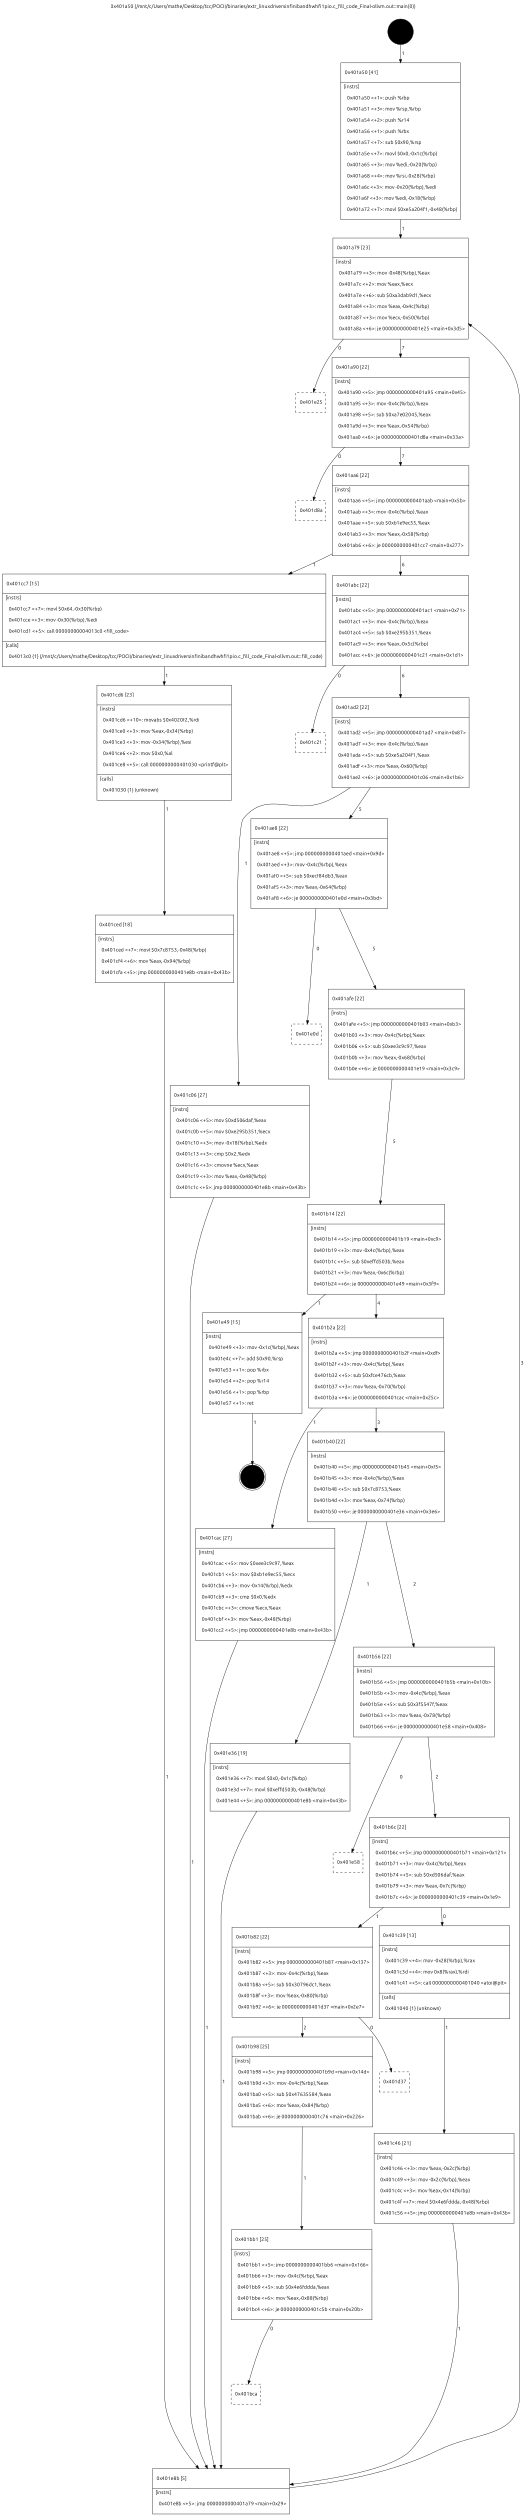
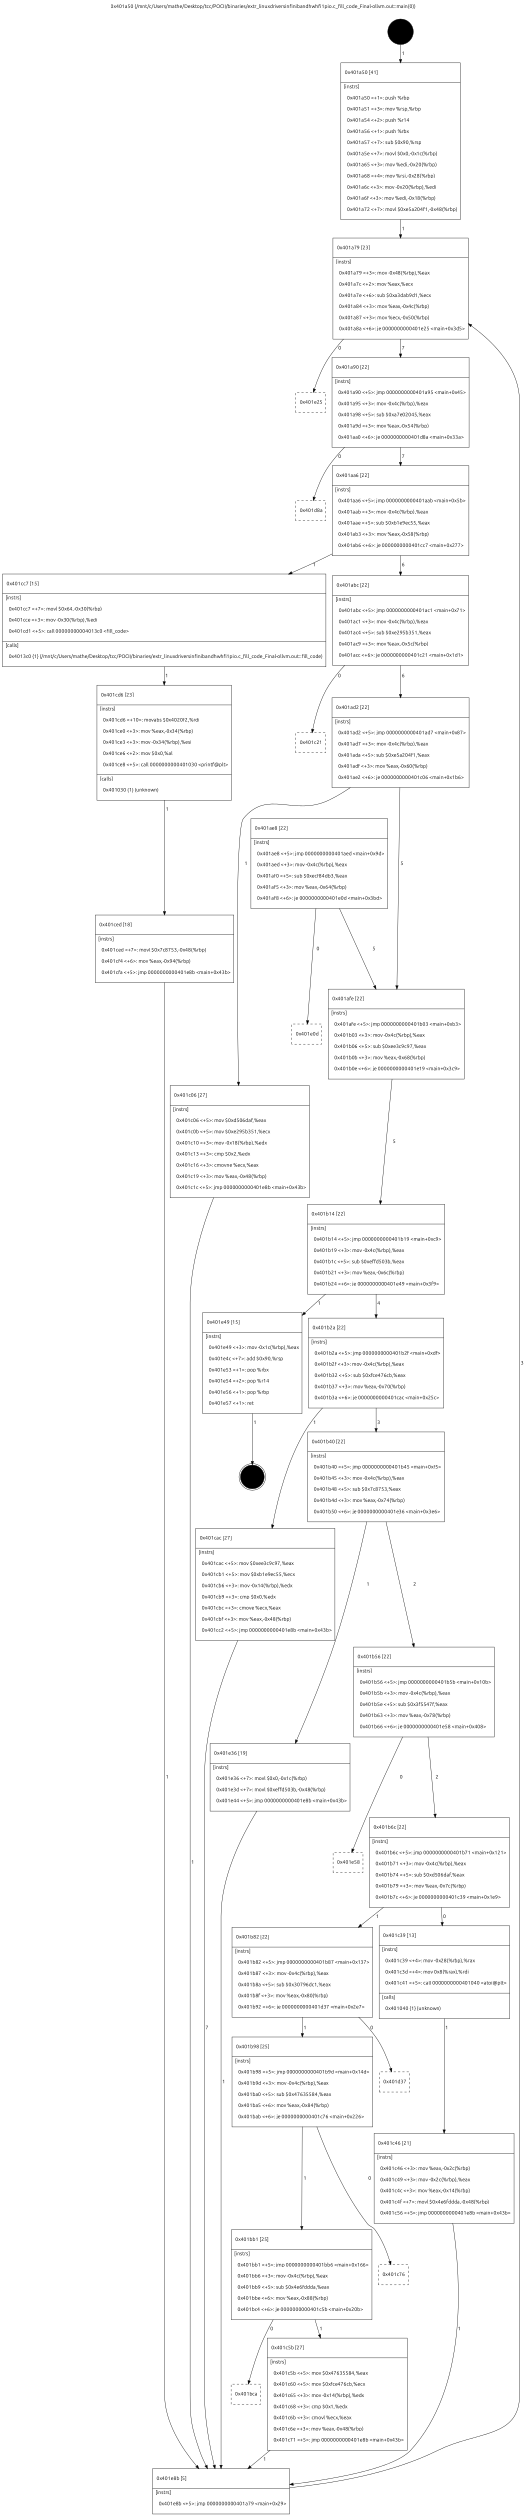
(361, 802) -> (398, 887)
(207, 2028) -> (207, 2028)
(305, 2028) -> (305, 2028)
none -> (393, 2275)
none -> (337, 2394)
